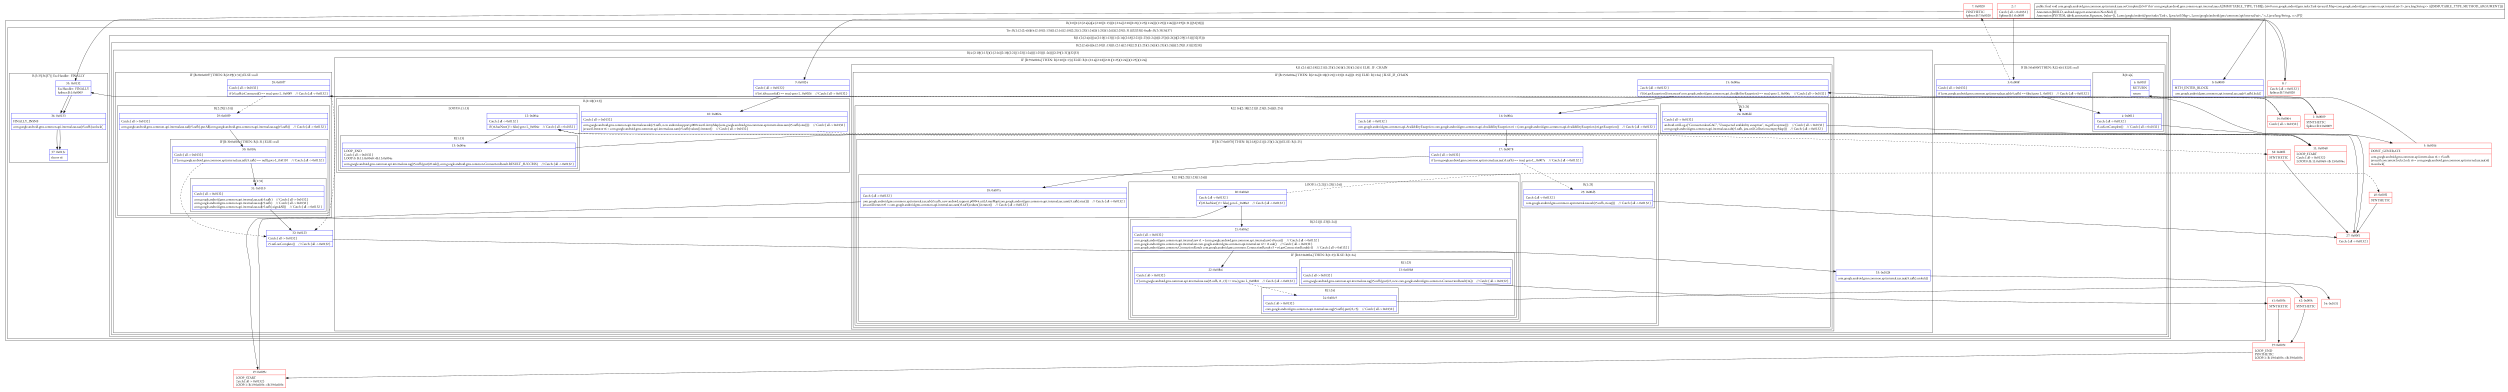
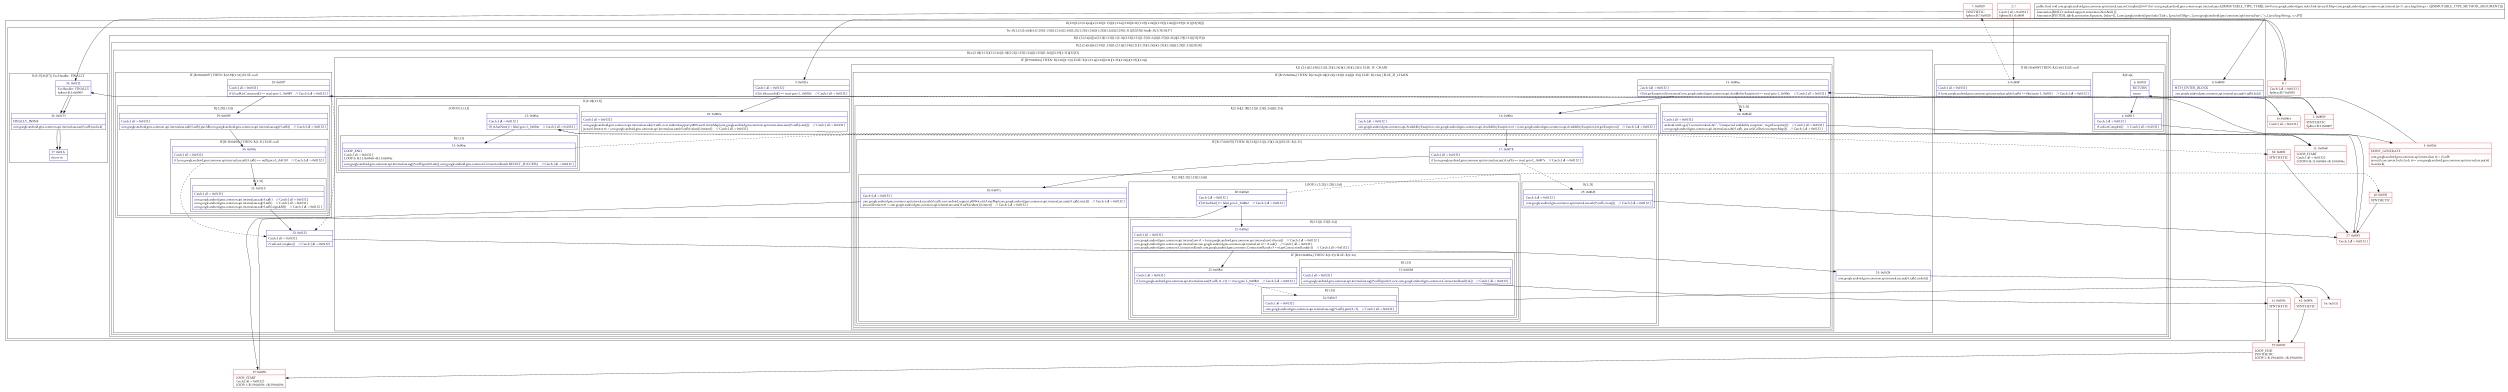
(252, 104) -> (252, 104)
(2070, 104) -> (2134, 104)
(1444, 134) -> (1444, 134)
